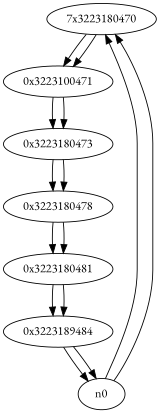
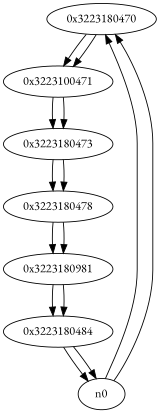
(102, 19) -> (102, 19)
(58, 269) -> (58, 269)
(58, 332) -> (58, 332)
